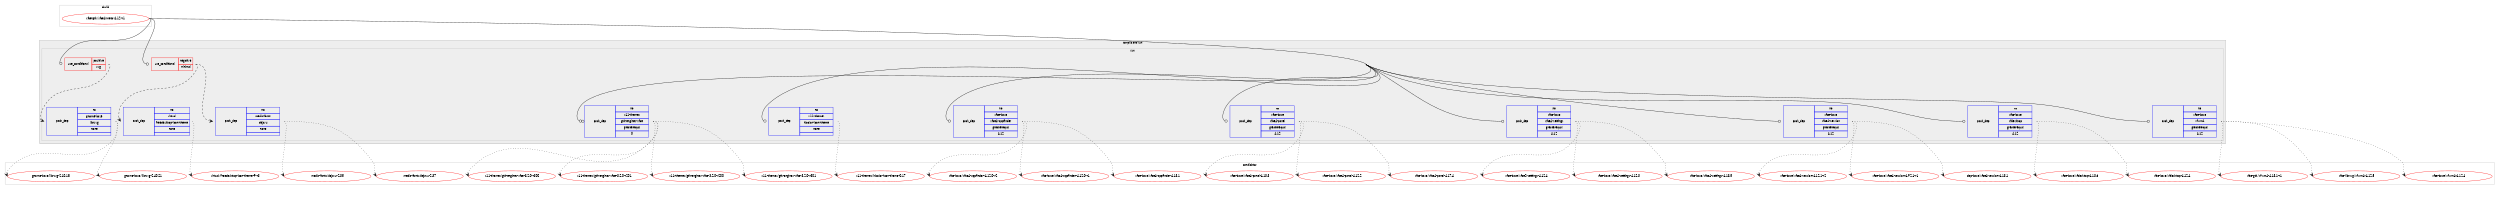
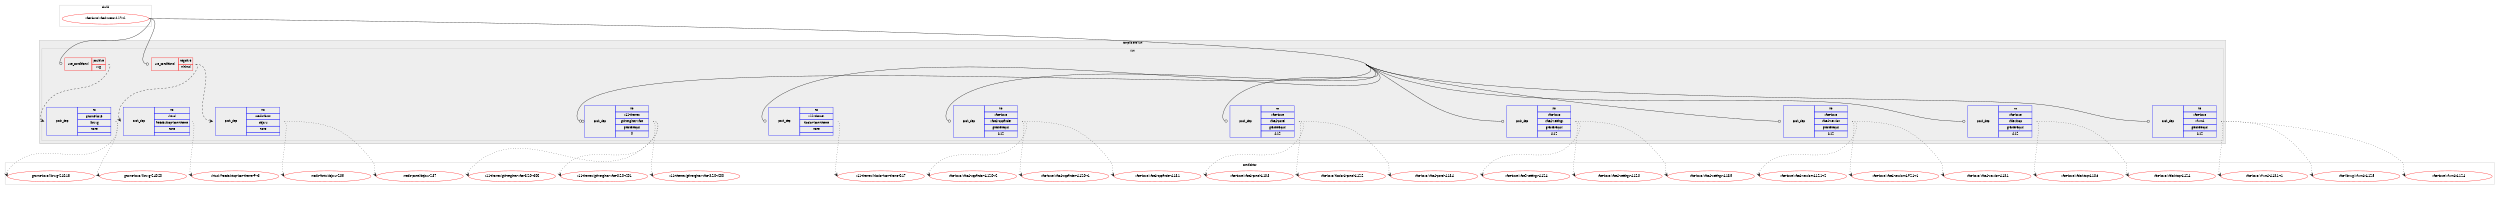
(105, 19) -> (105, 19)
(143, 176) -> (143, 176)
(420, 176) -> (420, 176)
(789, 176) -> none
(1342, 176) -> (1342, 176)
(1434, 176) -> (1434, 176)
(1988, 176) -> (1988, 176)
(2264, 176) -> (2264, 176)
